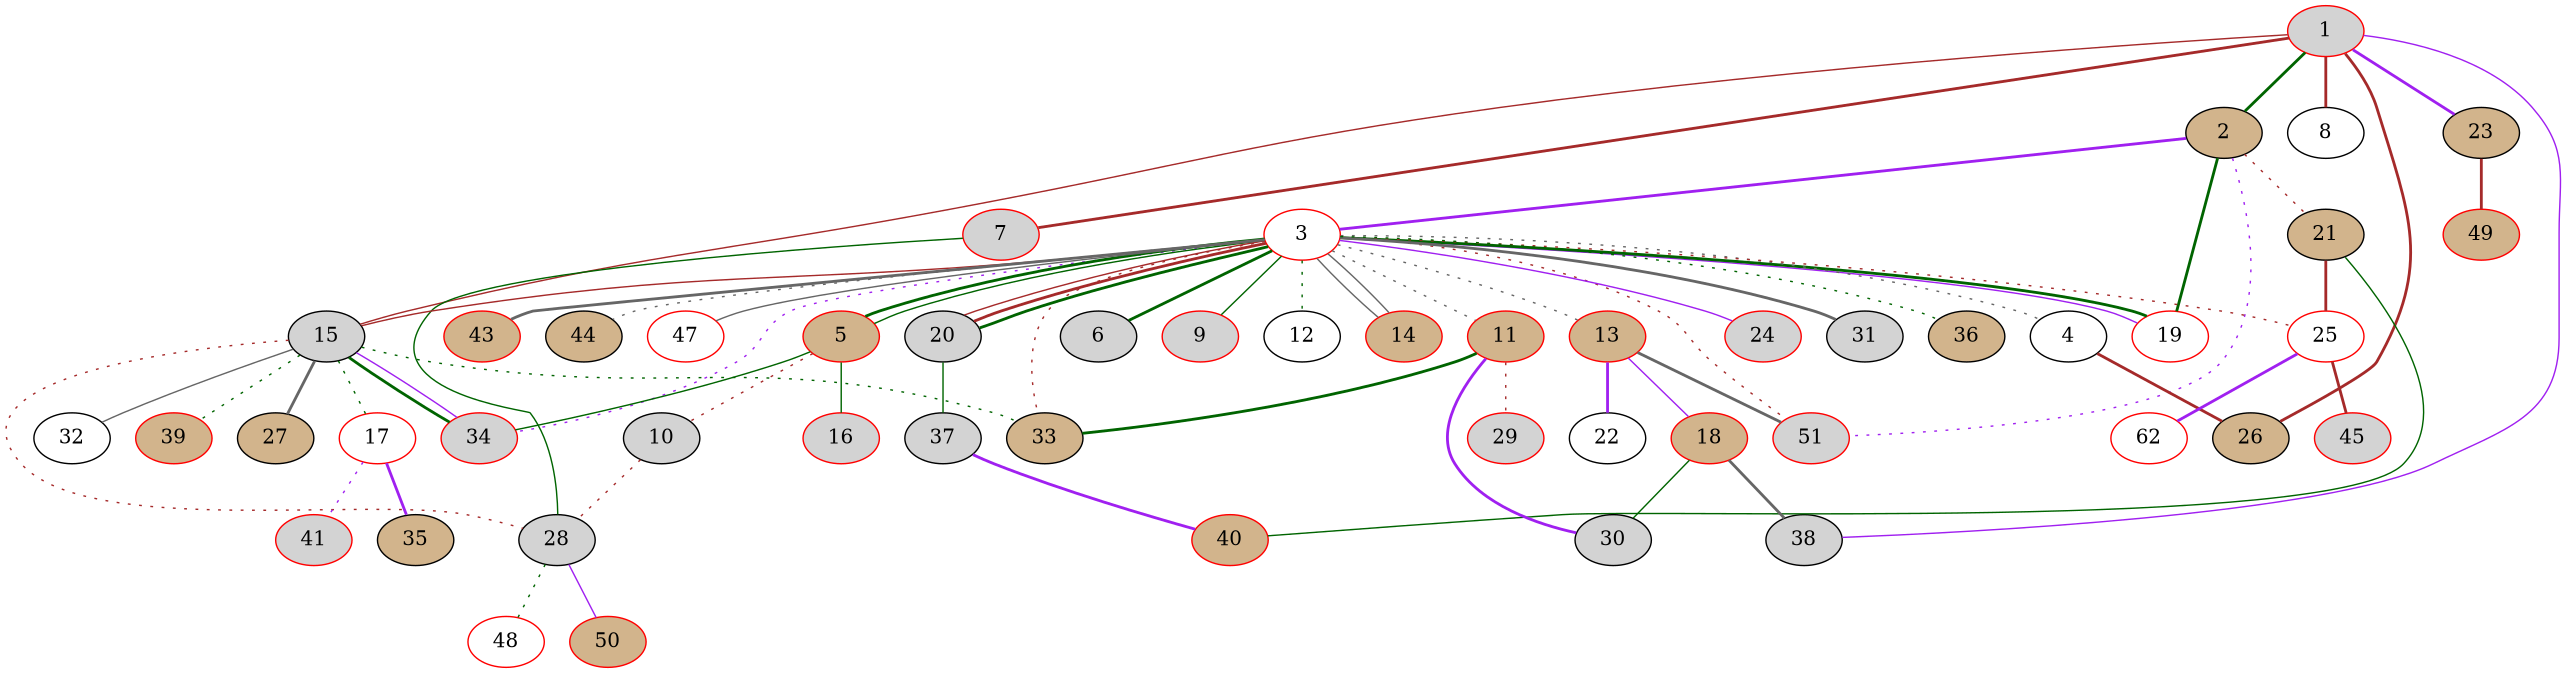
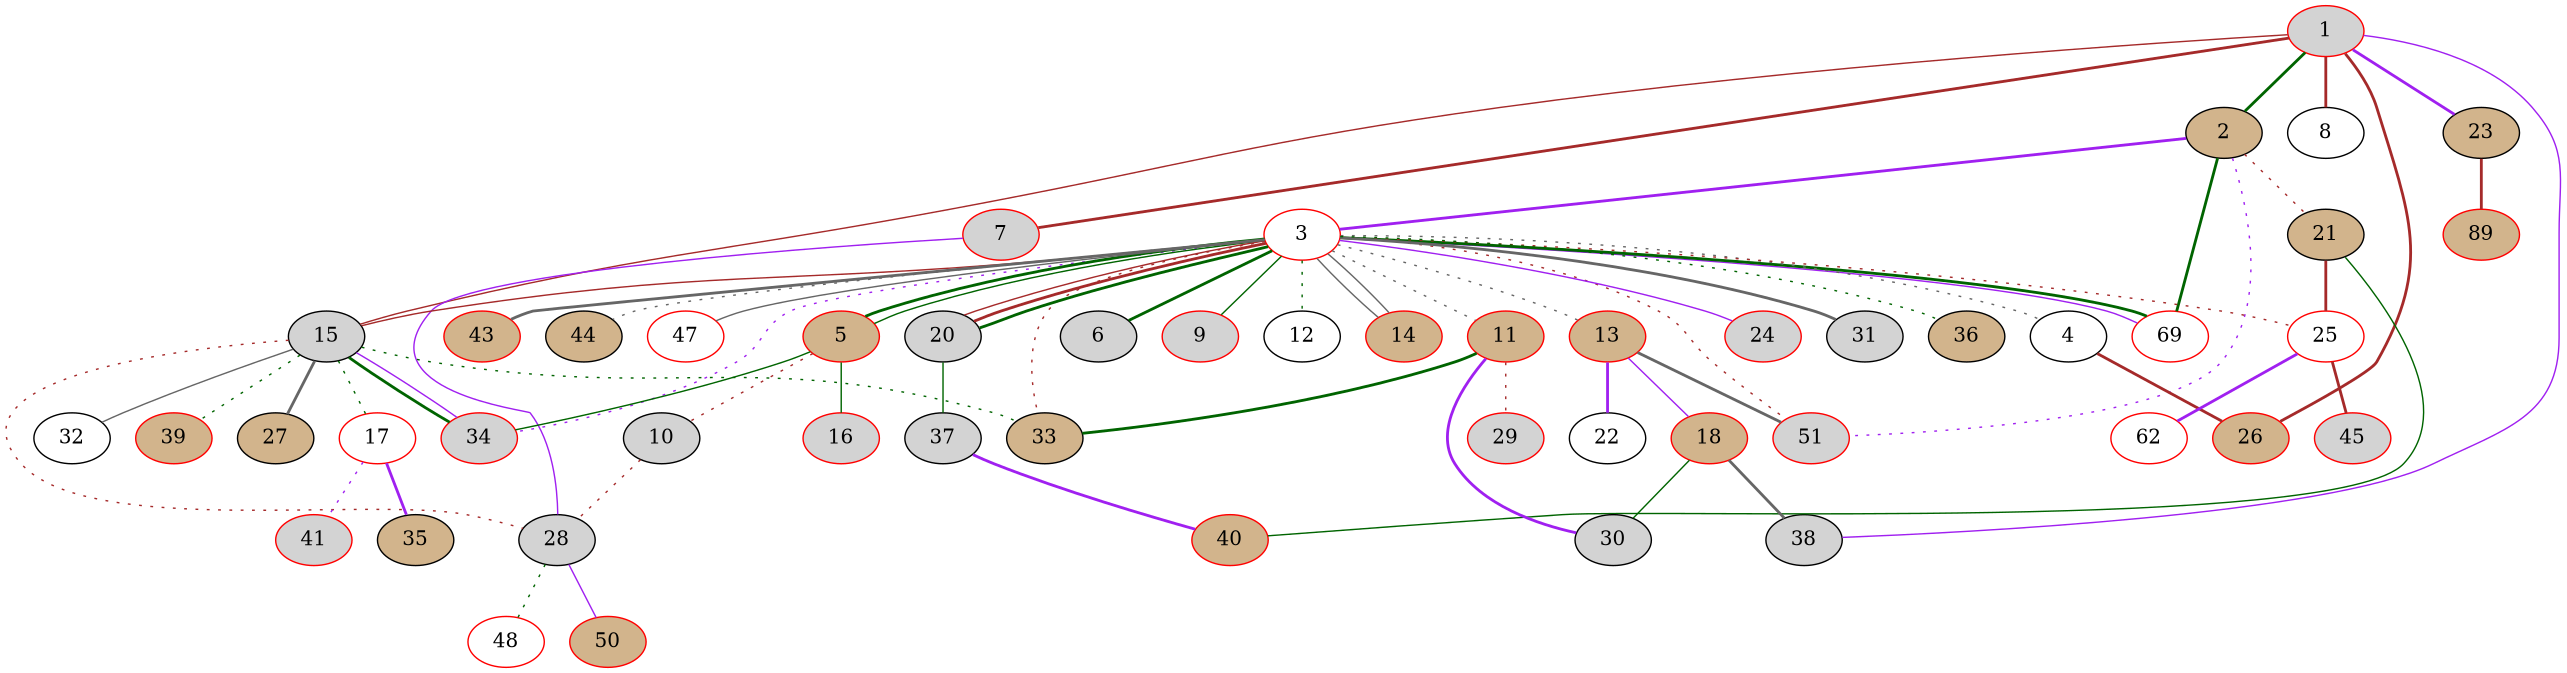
(2481, 235) -> (2481, 235)
(421, 328) -> (421, 328)
(2170, 337) -> (2170, 337)
(2251, 438) -> (2251, 438)
